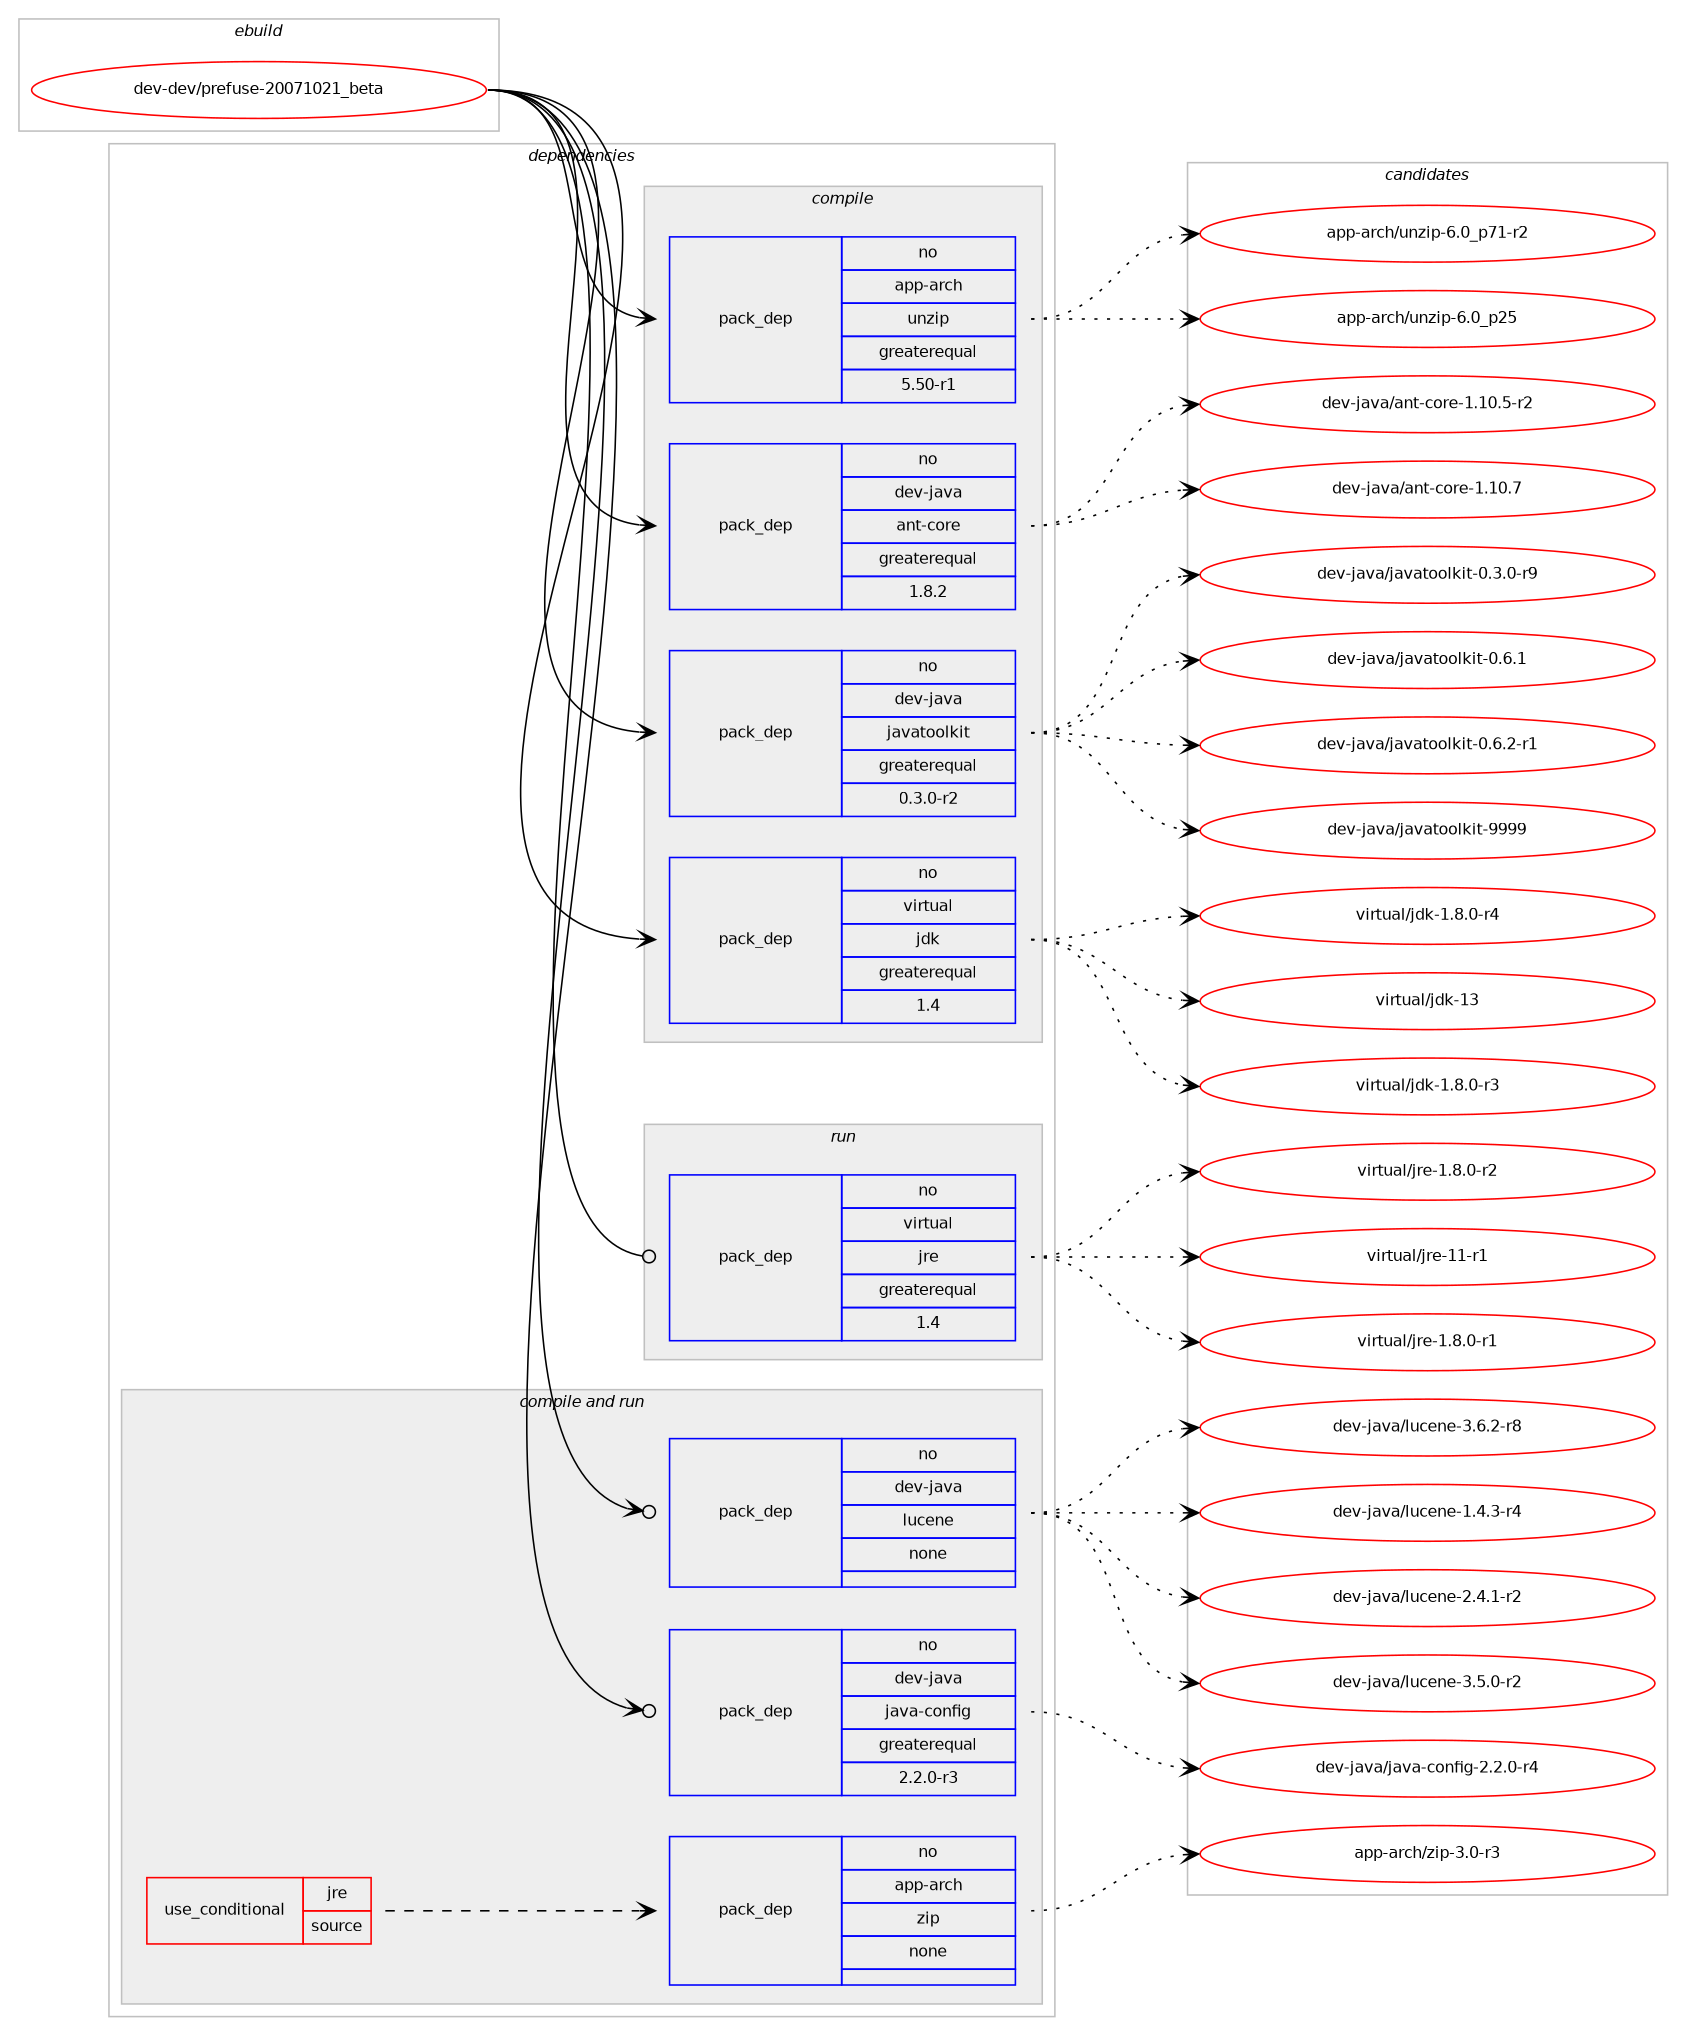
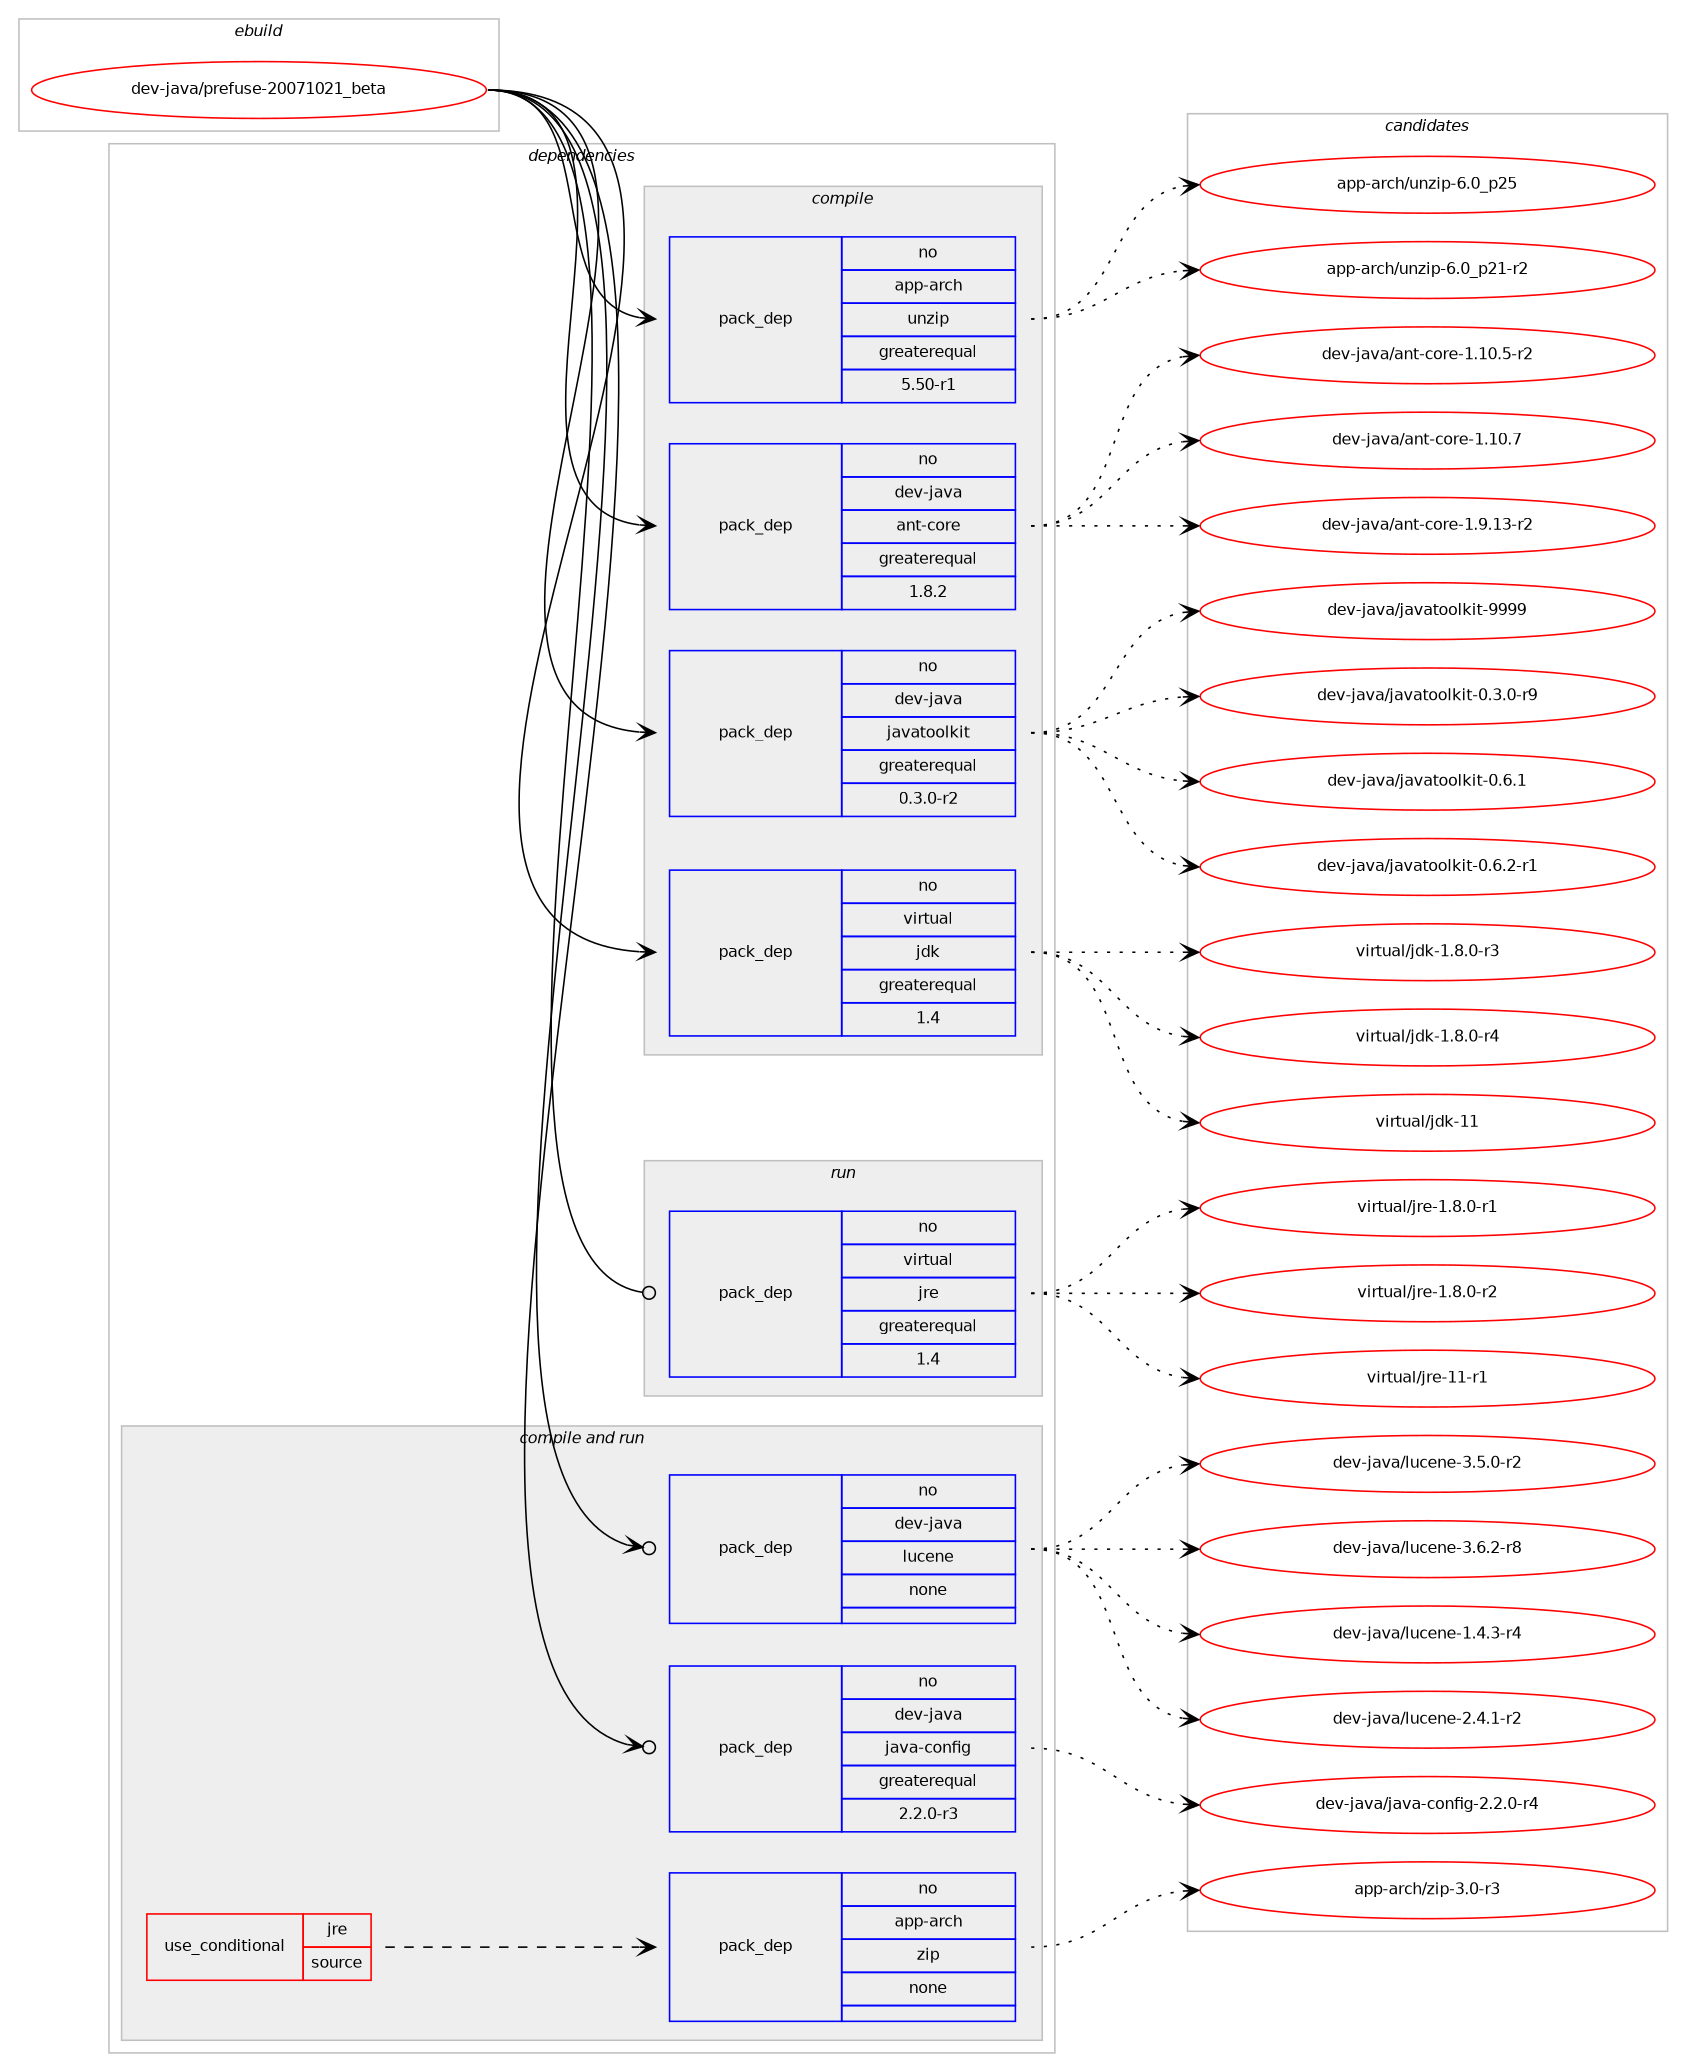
(259, 90) -> (259, 90)
(1428, 234) -> (1428, 270)
none -> (1428, 526)
(1428, 1001) -> (1428, 1123)
